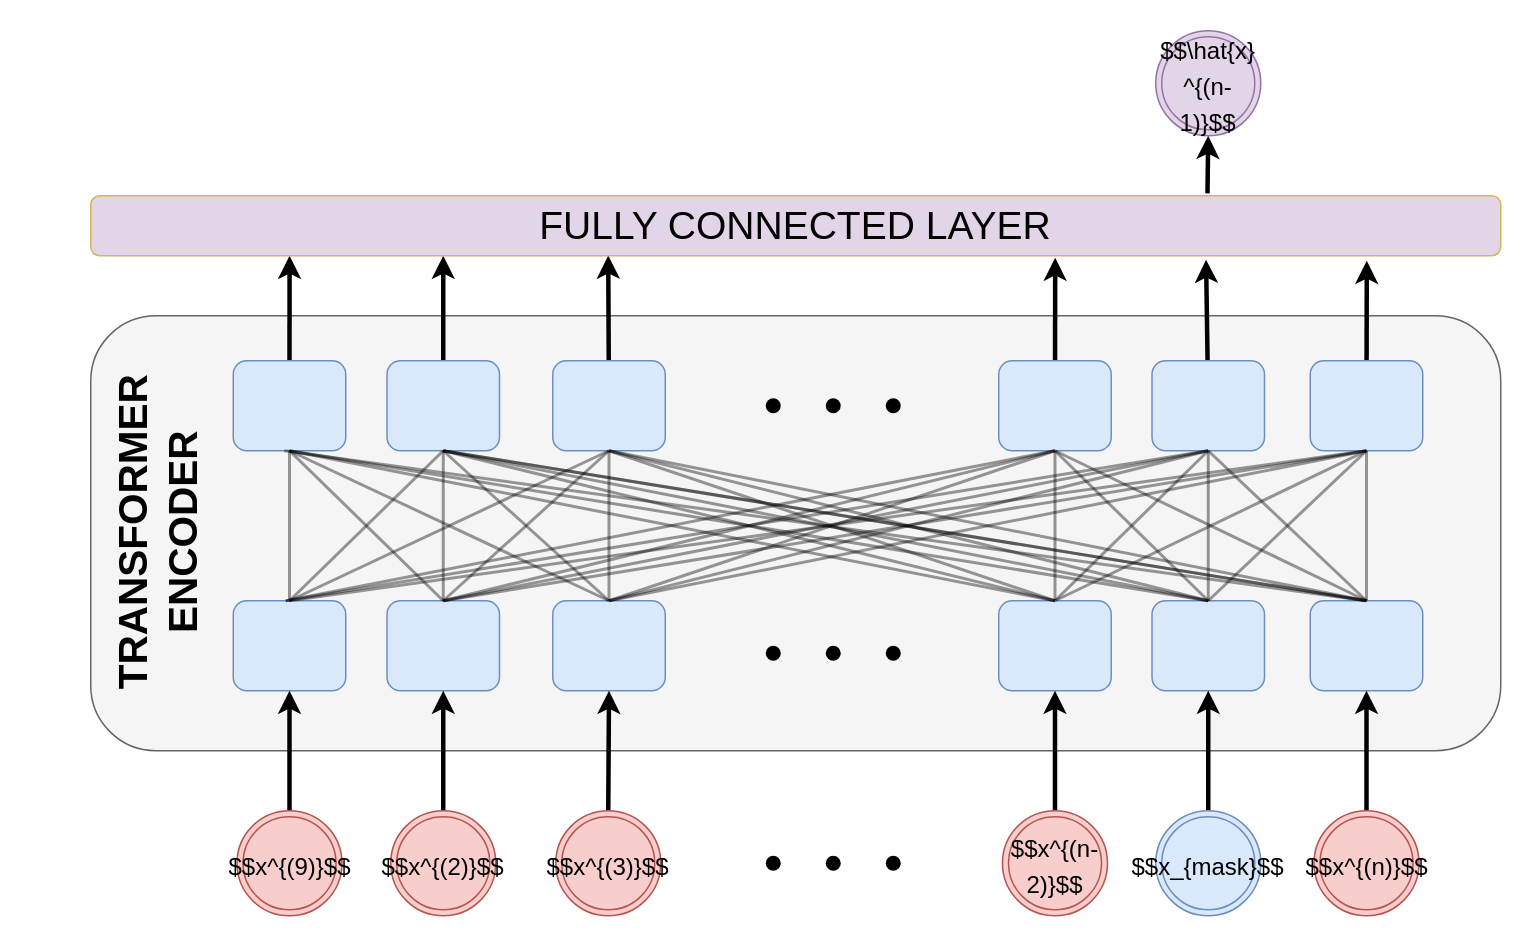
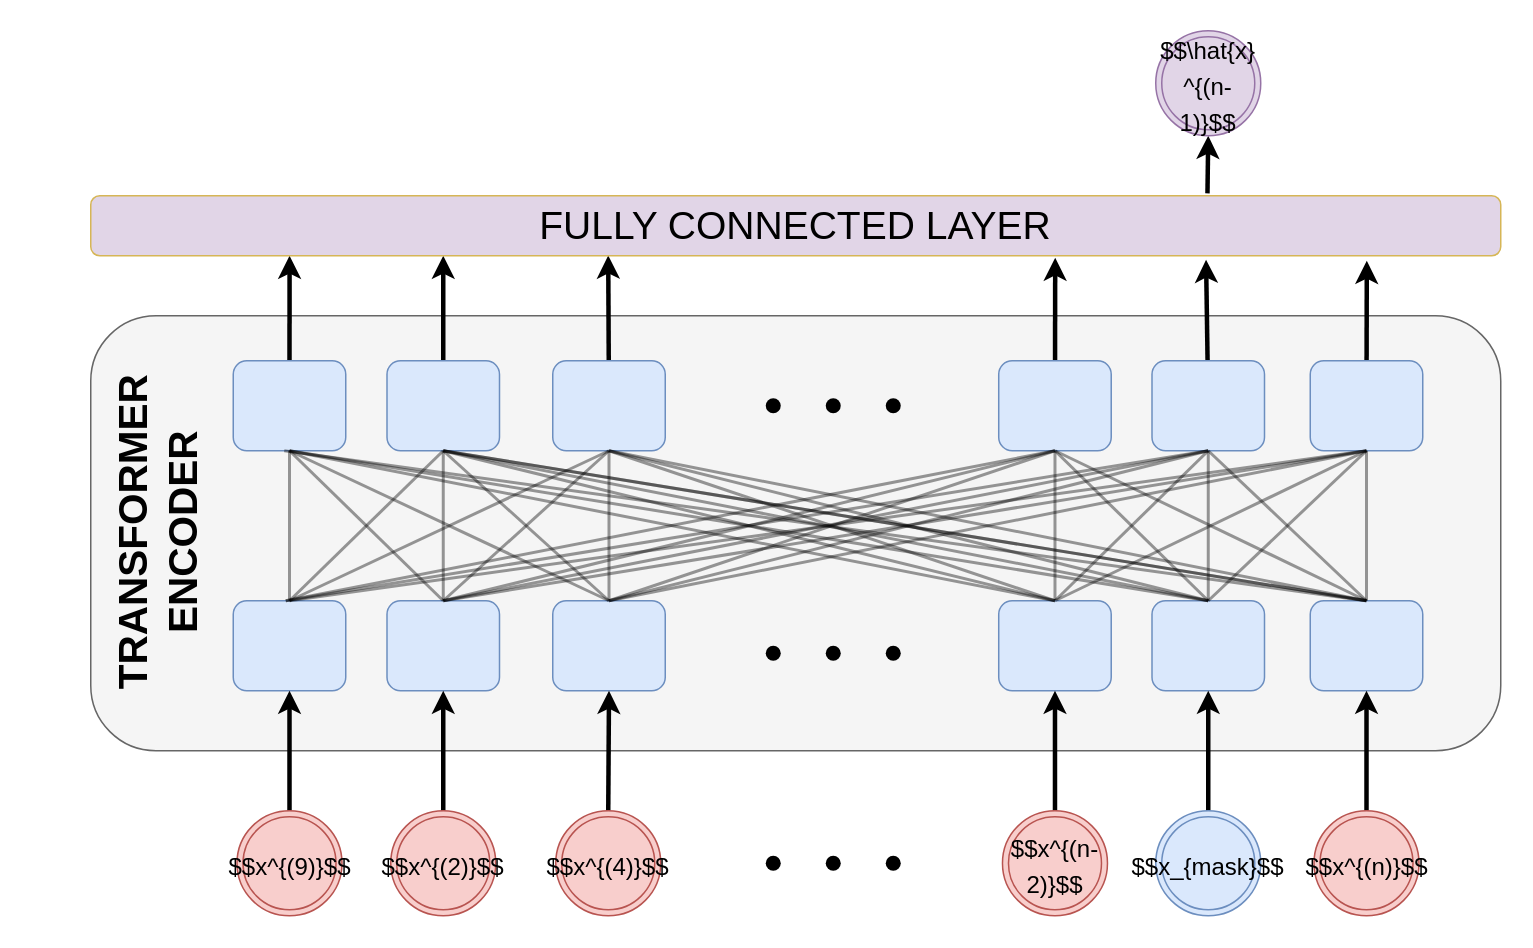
(608, 863) -> (608, 863)
